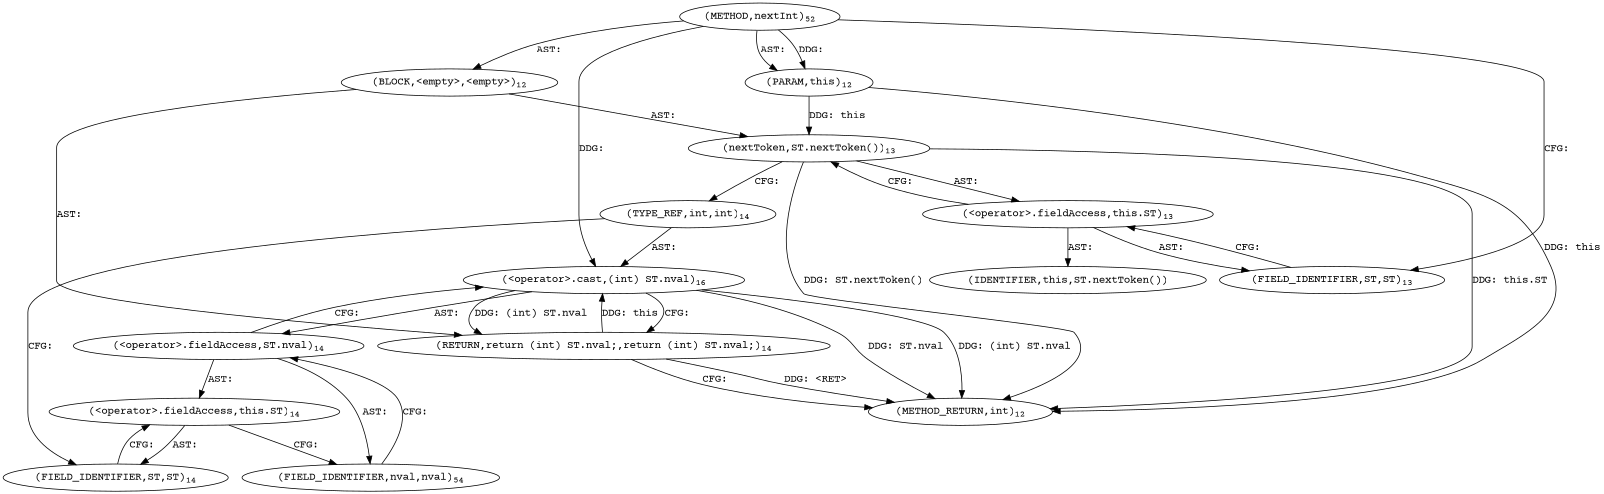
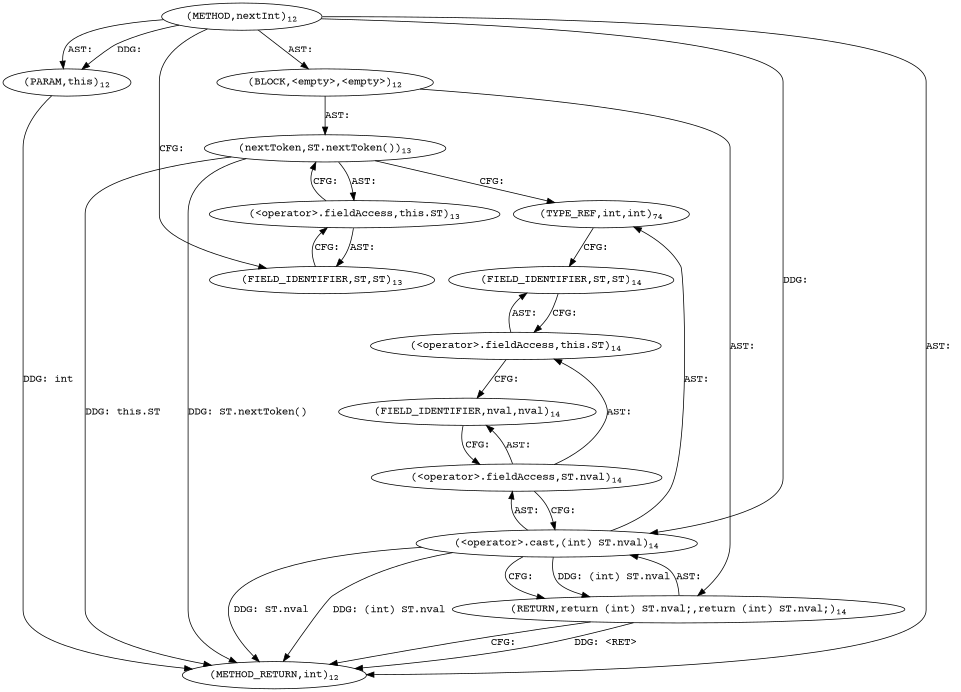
(810, 16) -> (292, 16)
(809, 112) -> none
(744, 213) -> (658, 213)
(649, 245) -> (684, 388)
(1572, 247) -> (48, 379)
(701, 279) -> (654, 542)
(1068, 280) -> none
(630, 313) -> (692, 576)
none -> (926, 320)
(459, 476) -> (555, 411)
